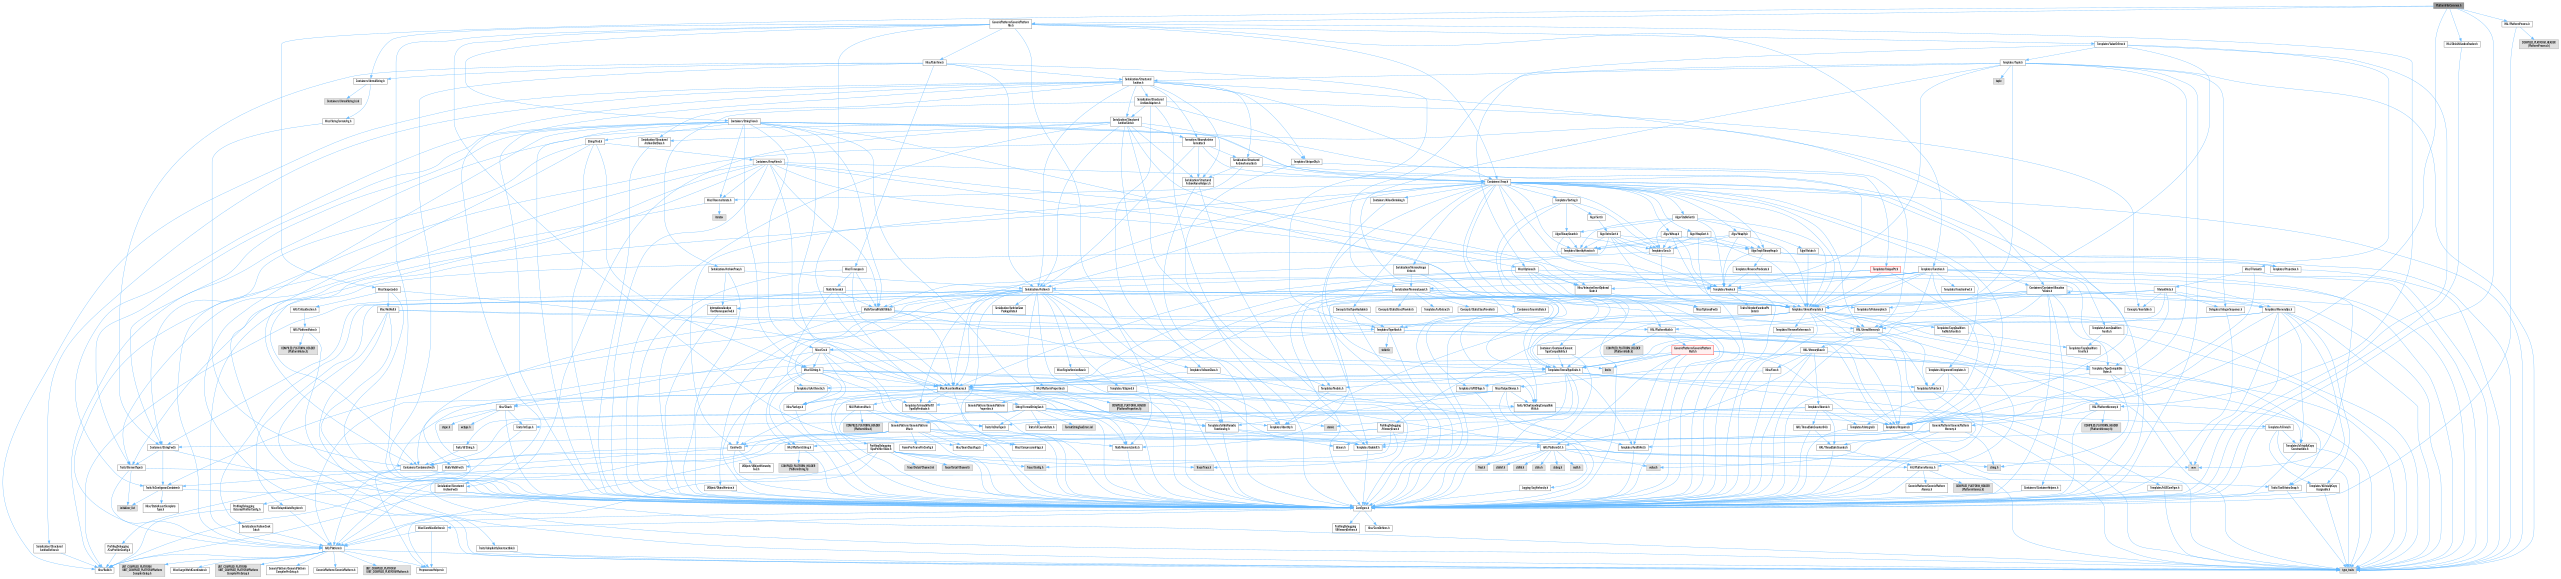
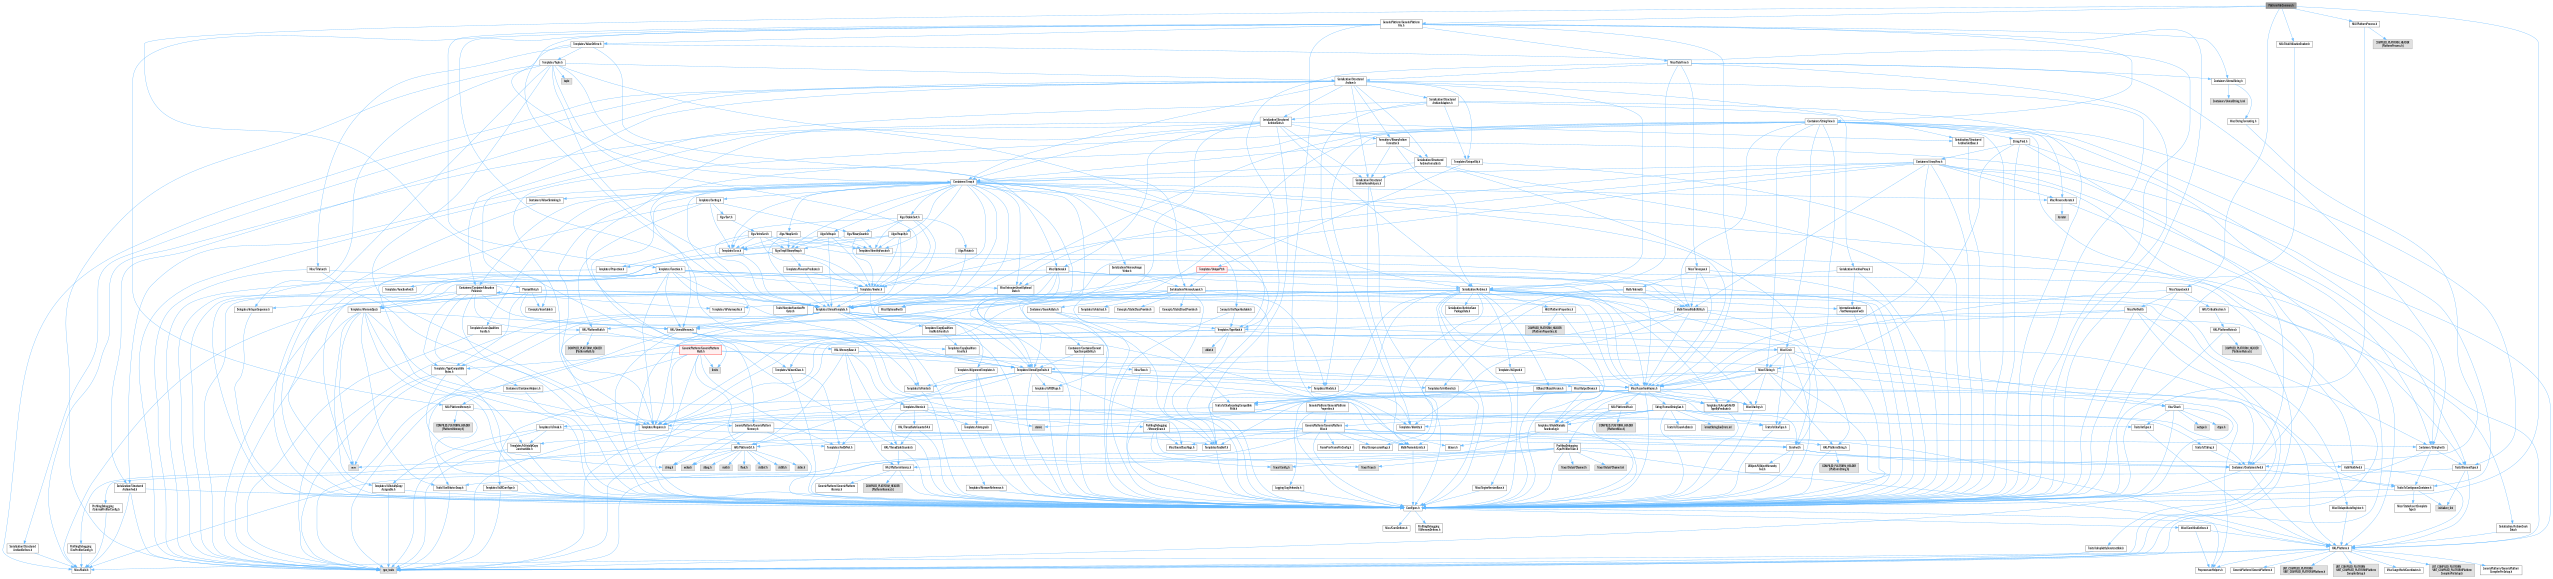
(1921, 328) -> (1009, 363)
(1023, 397) -> none
(1692, 493) -> (1241, 345)
